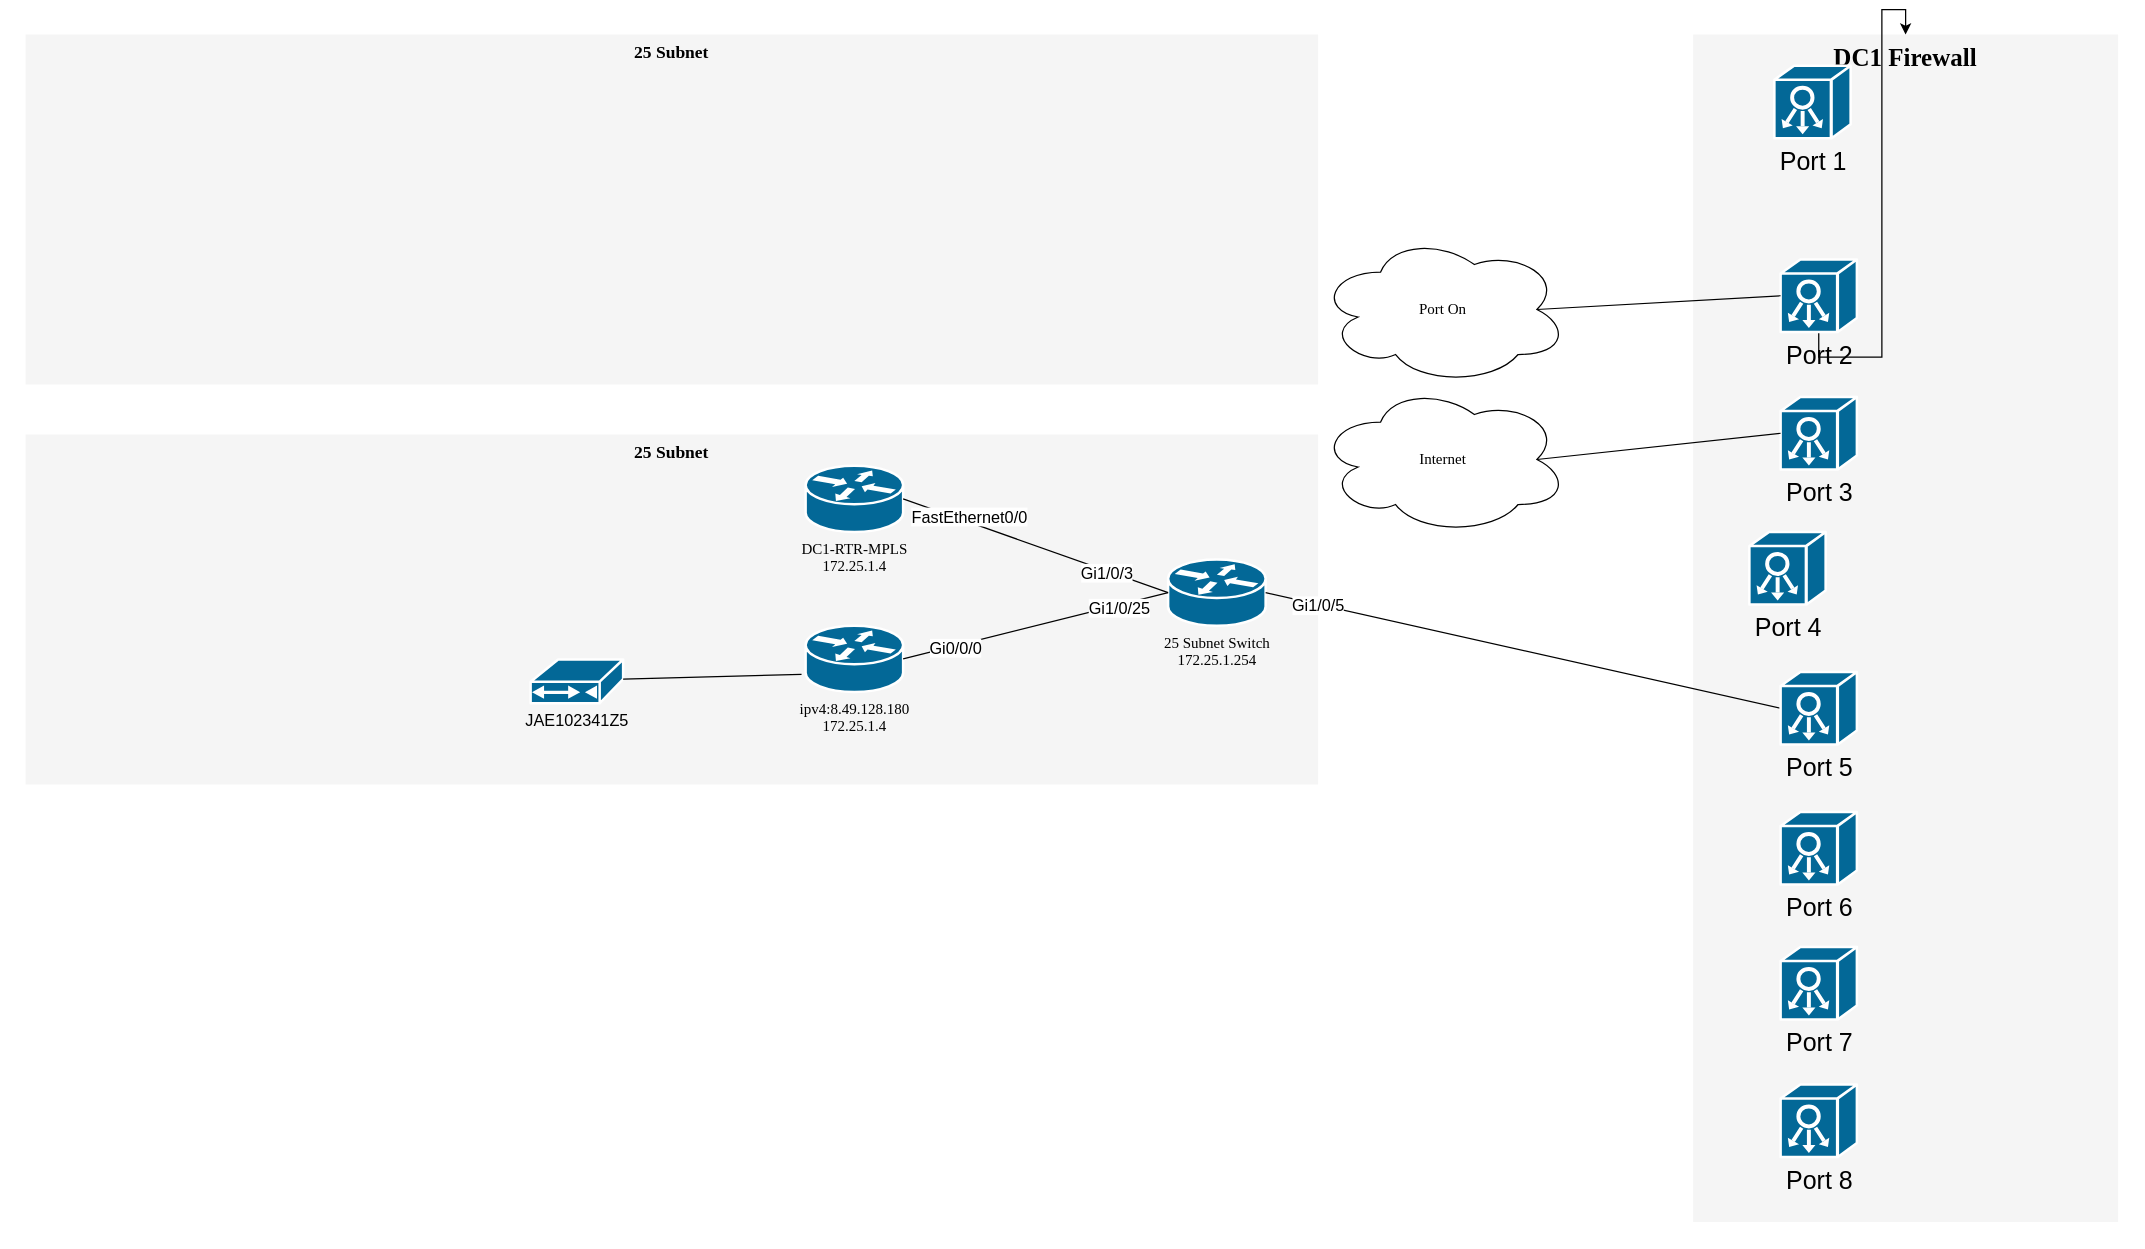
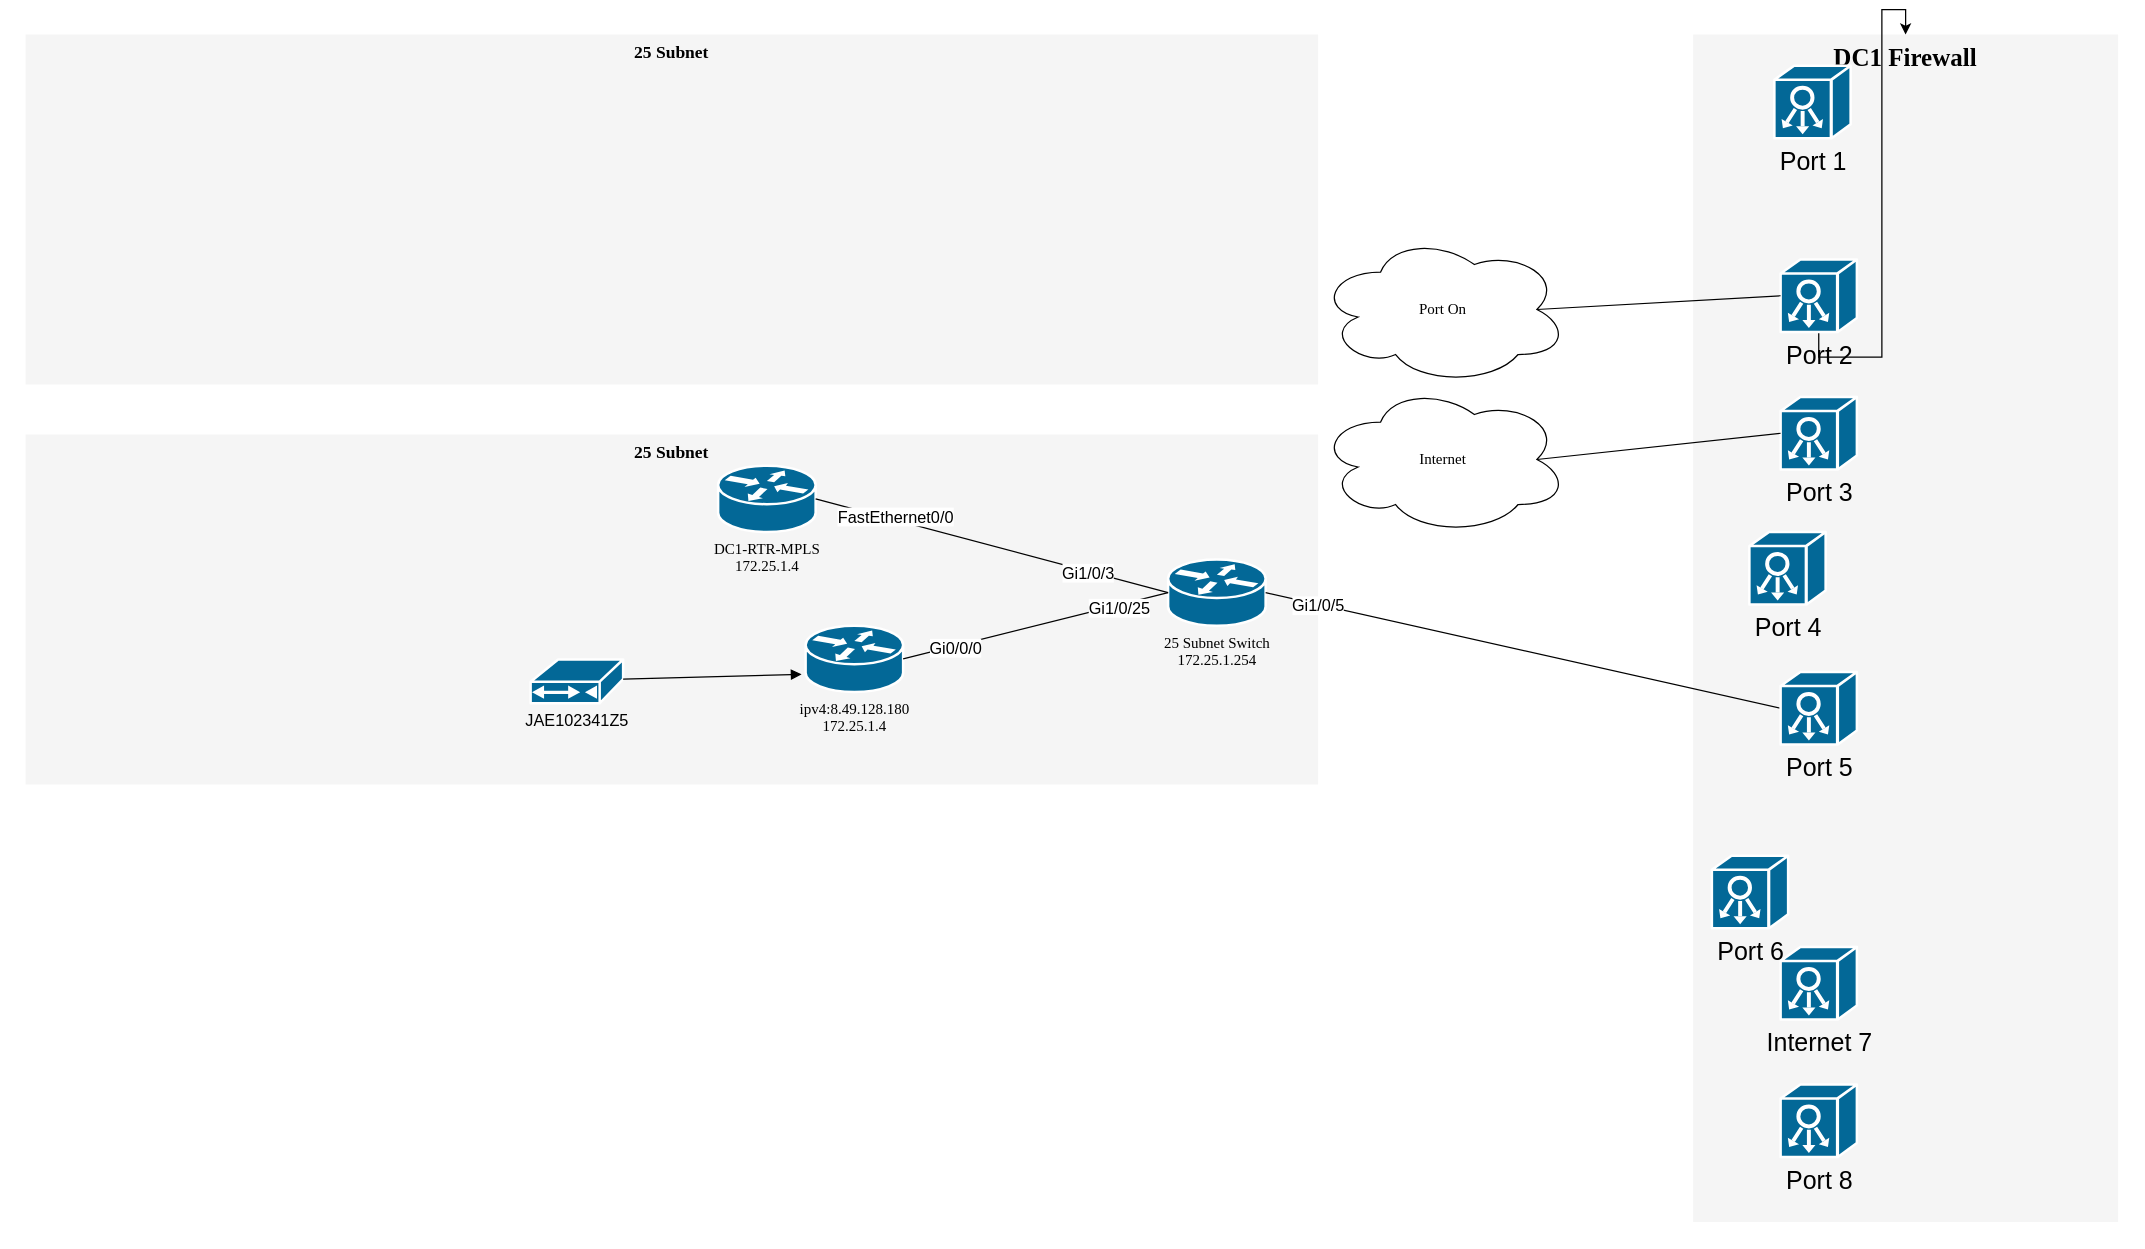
(854, 499) -> (767, 499)
(795, 674) -> (790, 674)
(1819, 848) -> (1750, 892)
(1820, 1043) -> (1820, 1043)
